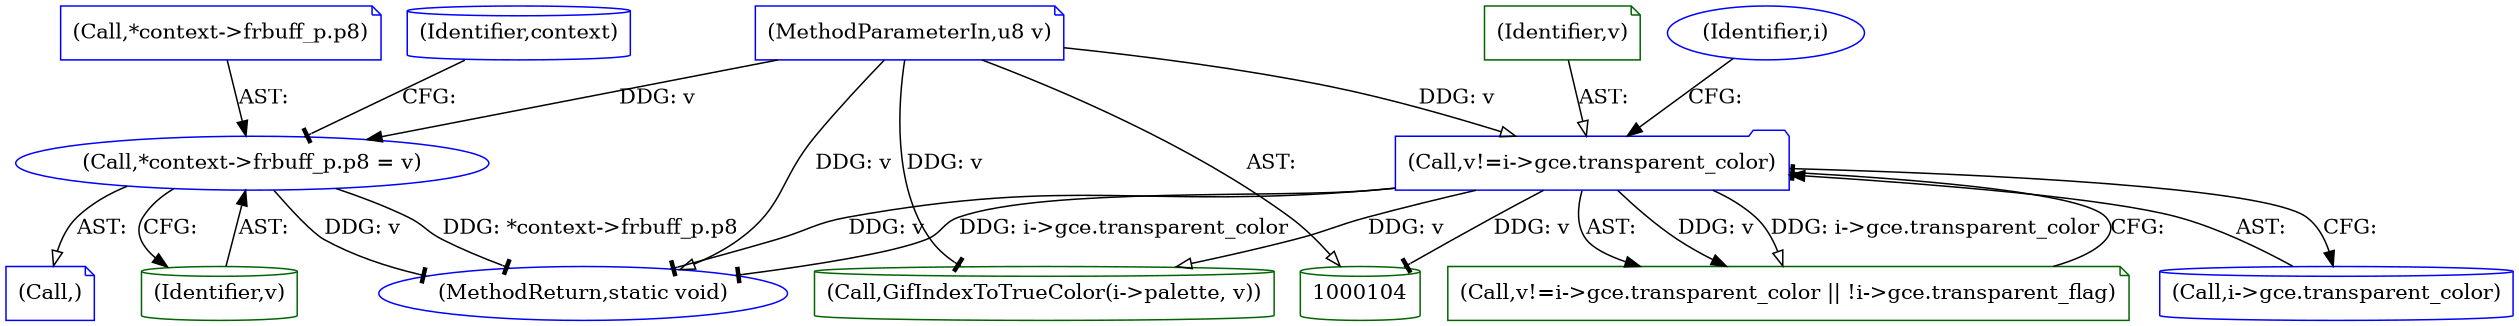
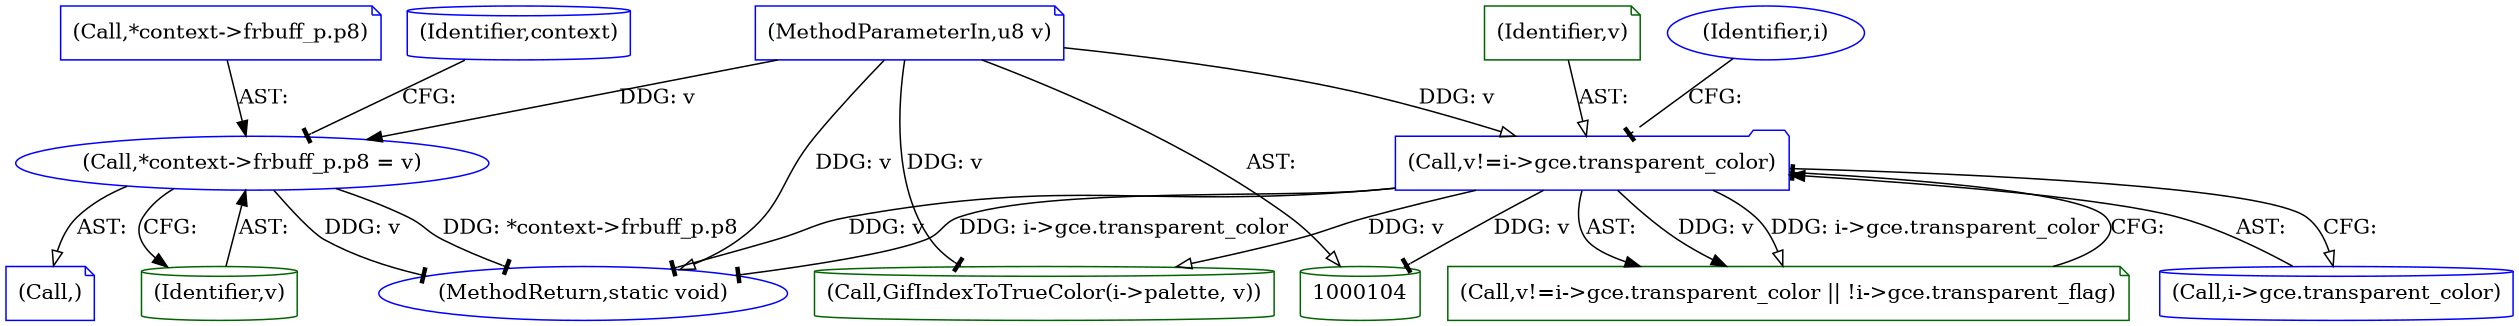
(1686, 93) -> (1686, 93)
(2071, 181) -> (2071, 181)
